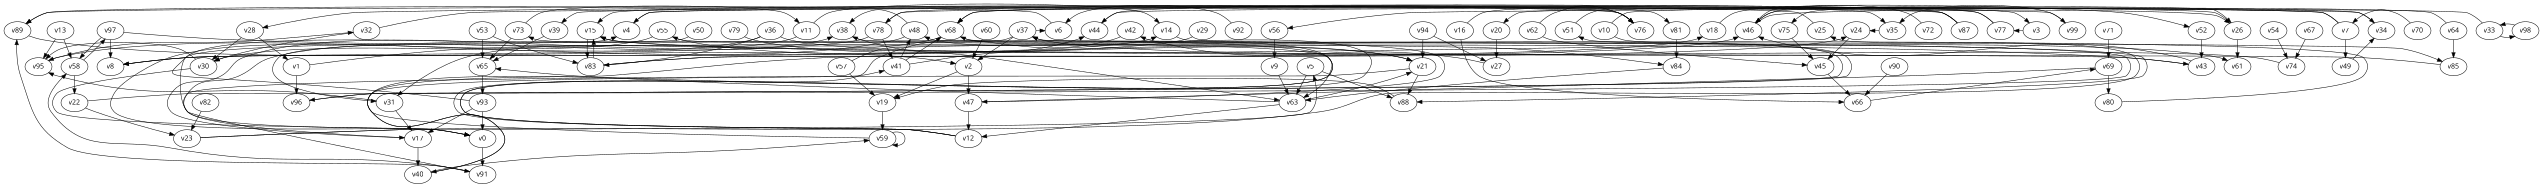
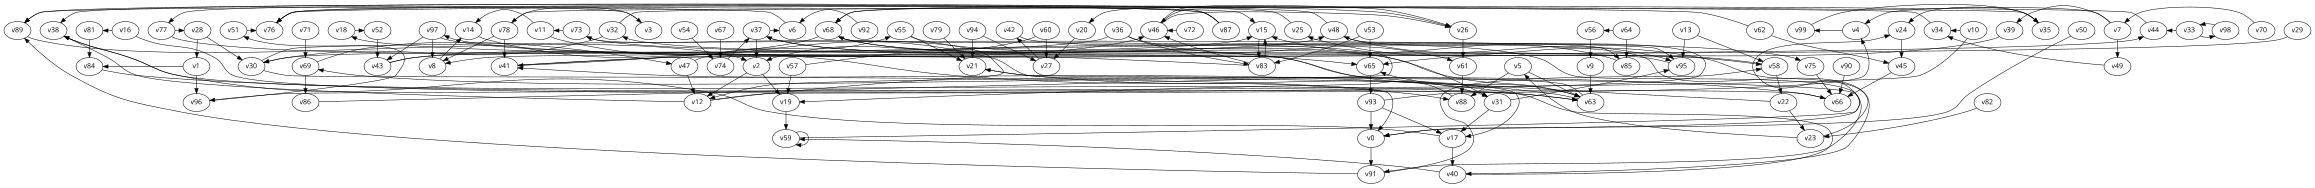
none -> (1046, 46)
(1801, 47) -> (1822, 83)
(921, 50) -> (671, 57)
(1416, 79) -> (1462, 82)
(968, 81) -> (734, 81)
(2108, 103) -> (306, 103)
